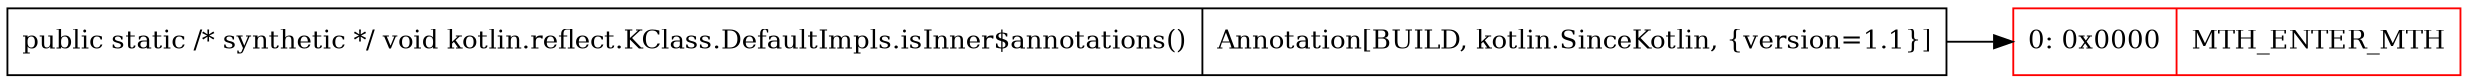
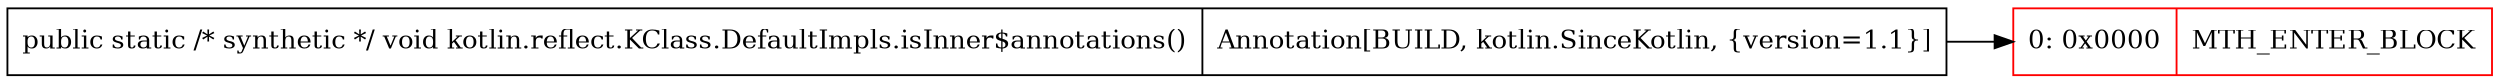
(2319, 41) -> (2334, 41)
